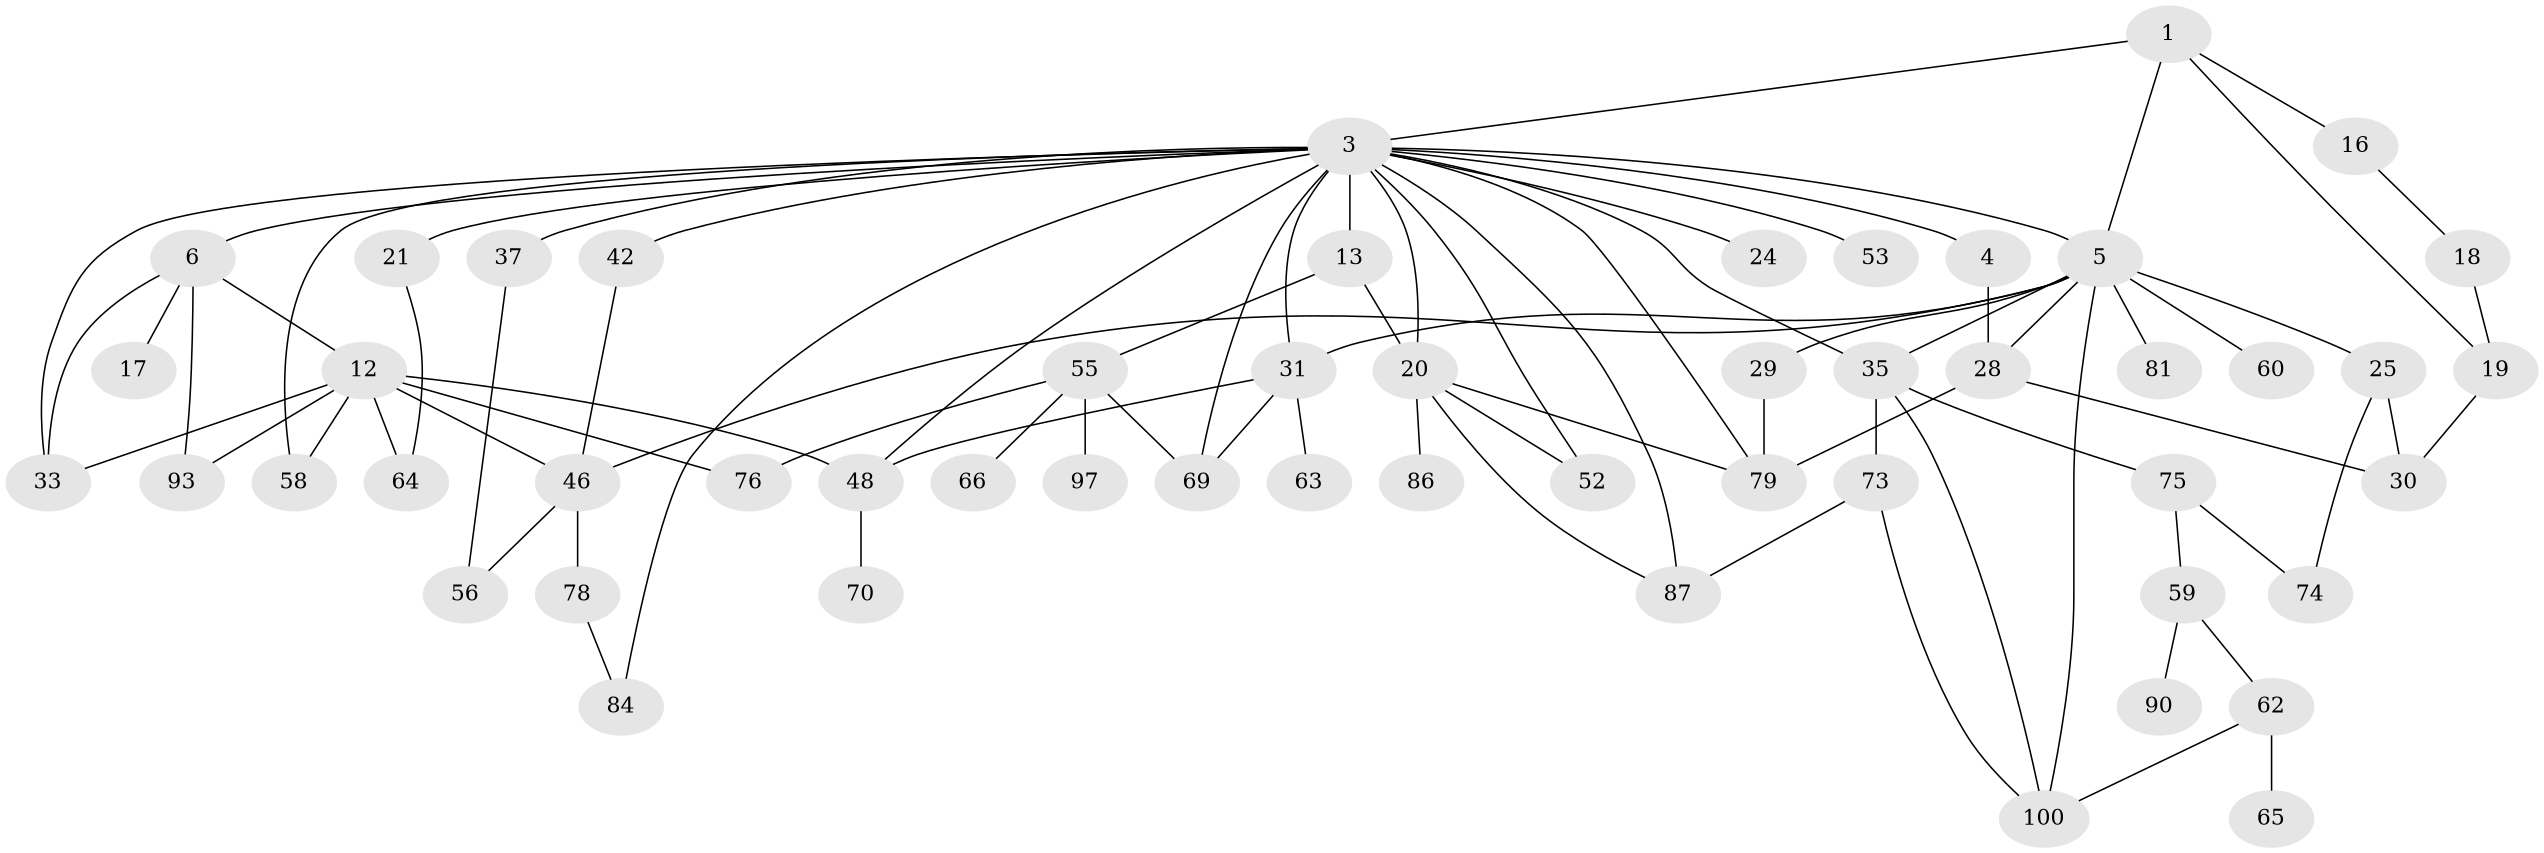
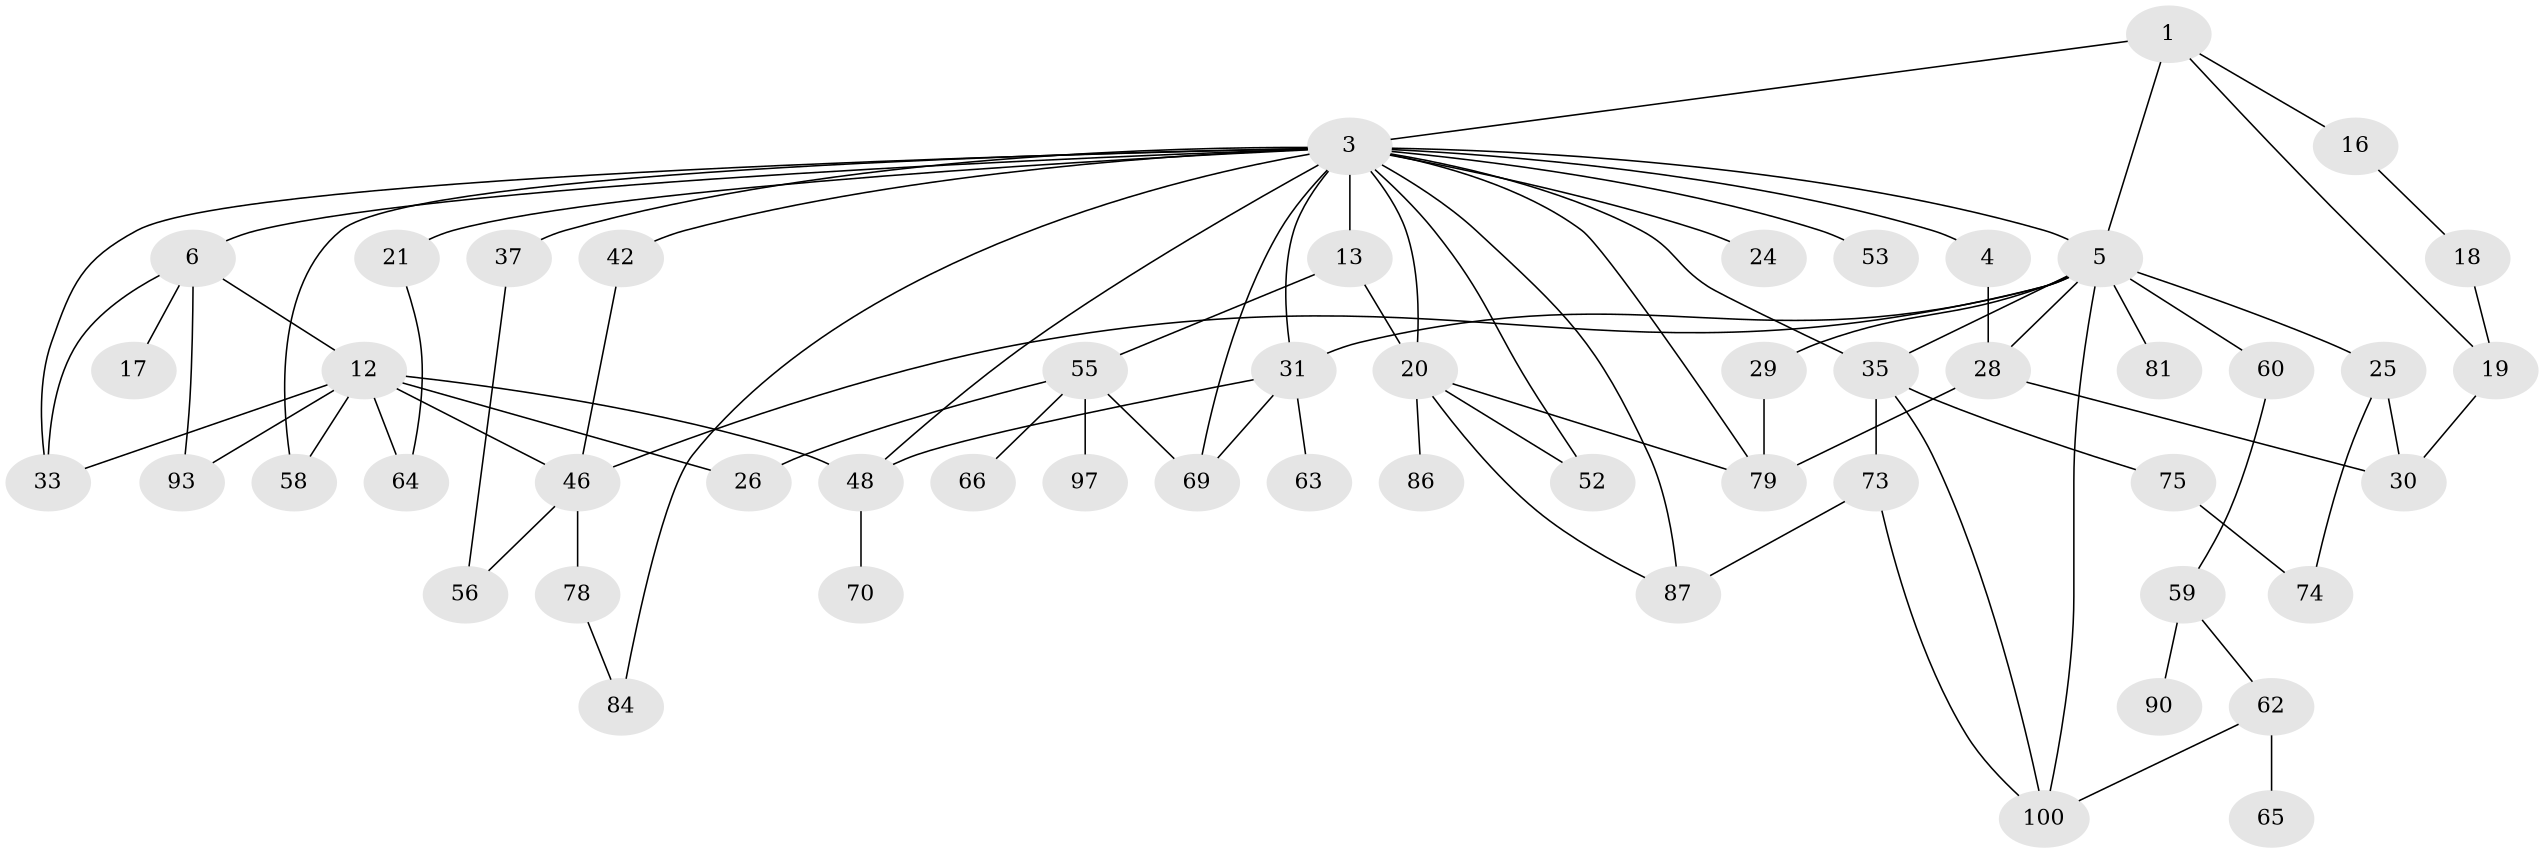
(749, 483) -> (749, 483)
(2178, 539) -> (2239, 487)
